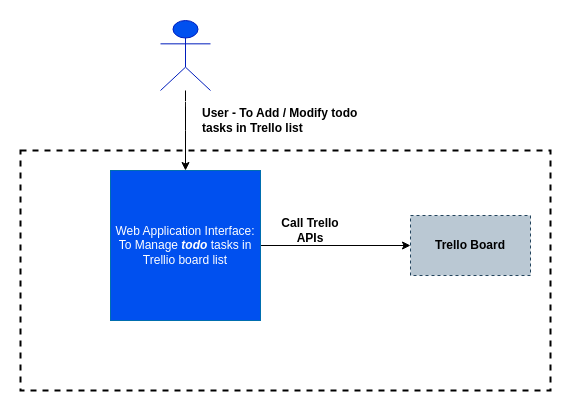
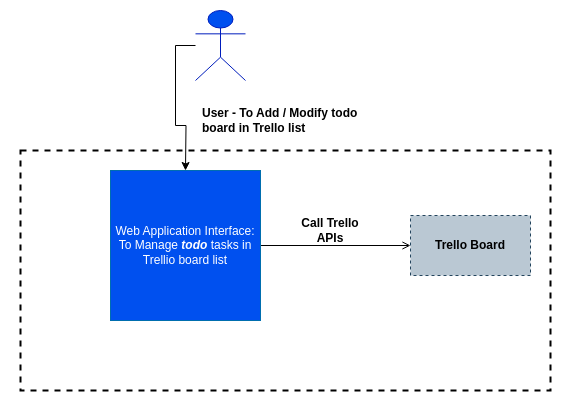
(186, 56) -> (221, 46)
(297, 121) -> (297, 121)
(311, 231) -> (331, 231)
(402, 246) -> (403, 246)
